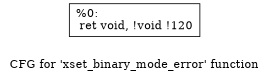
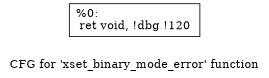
(135, 26) -> (133, 26)
